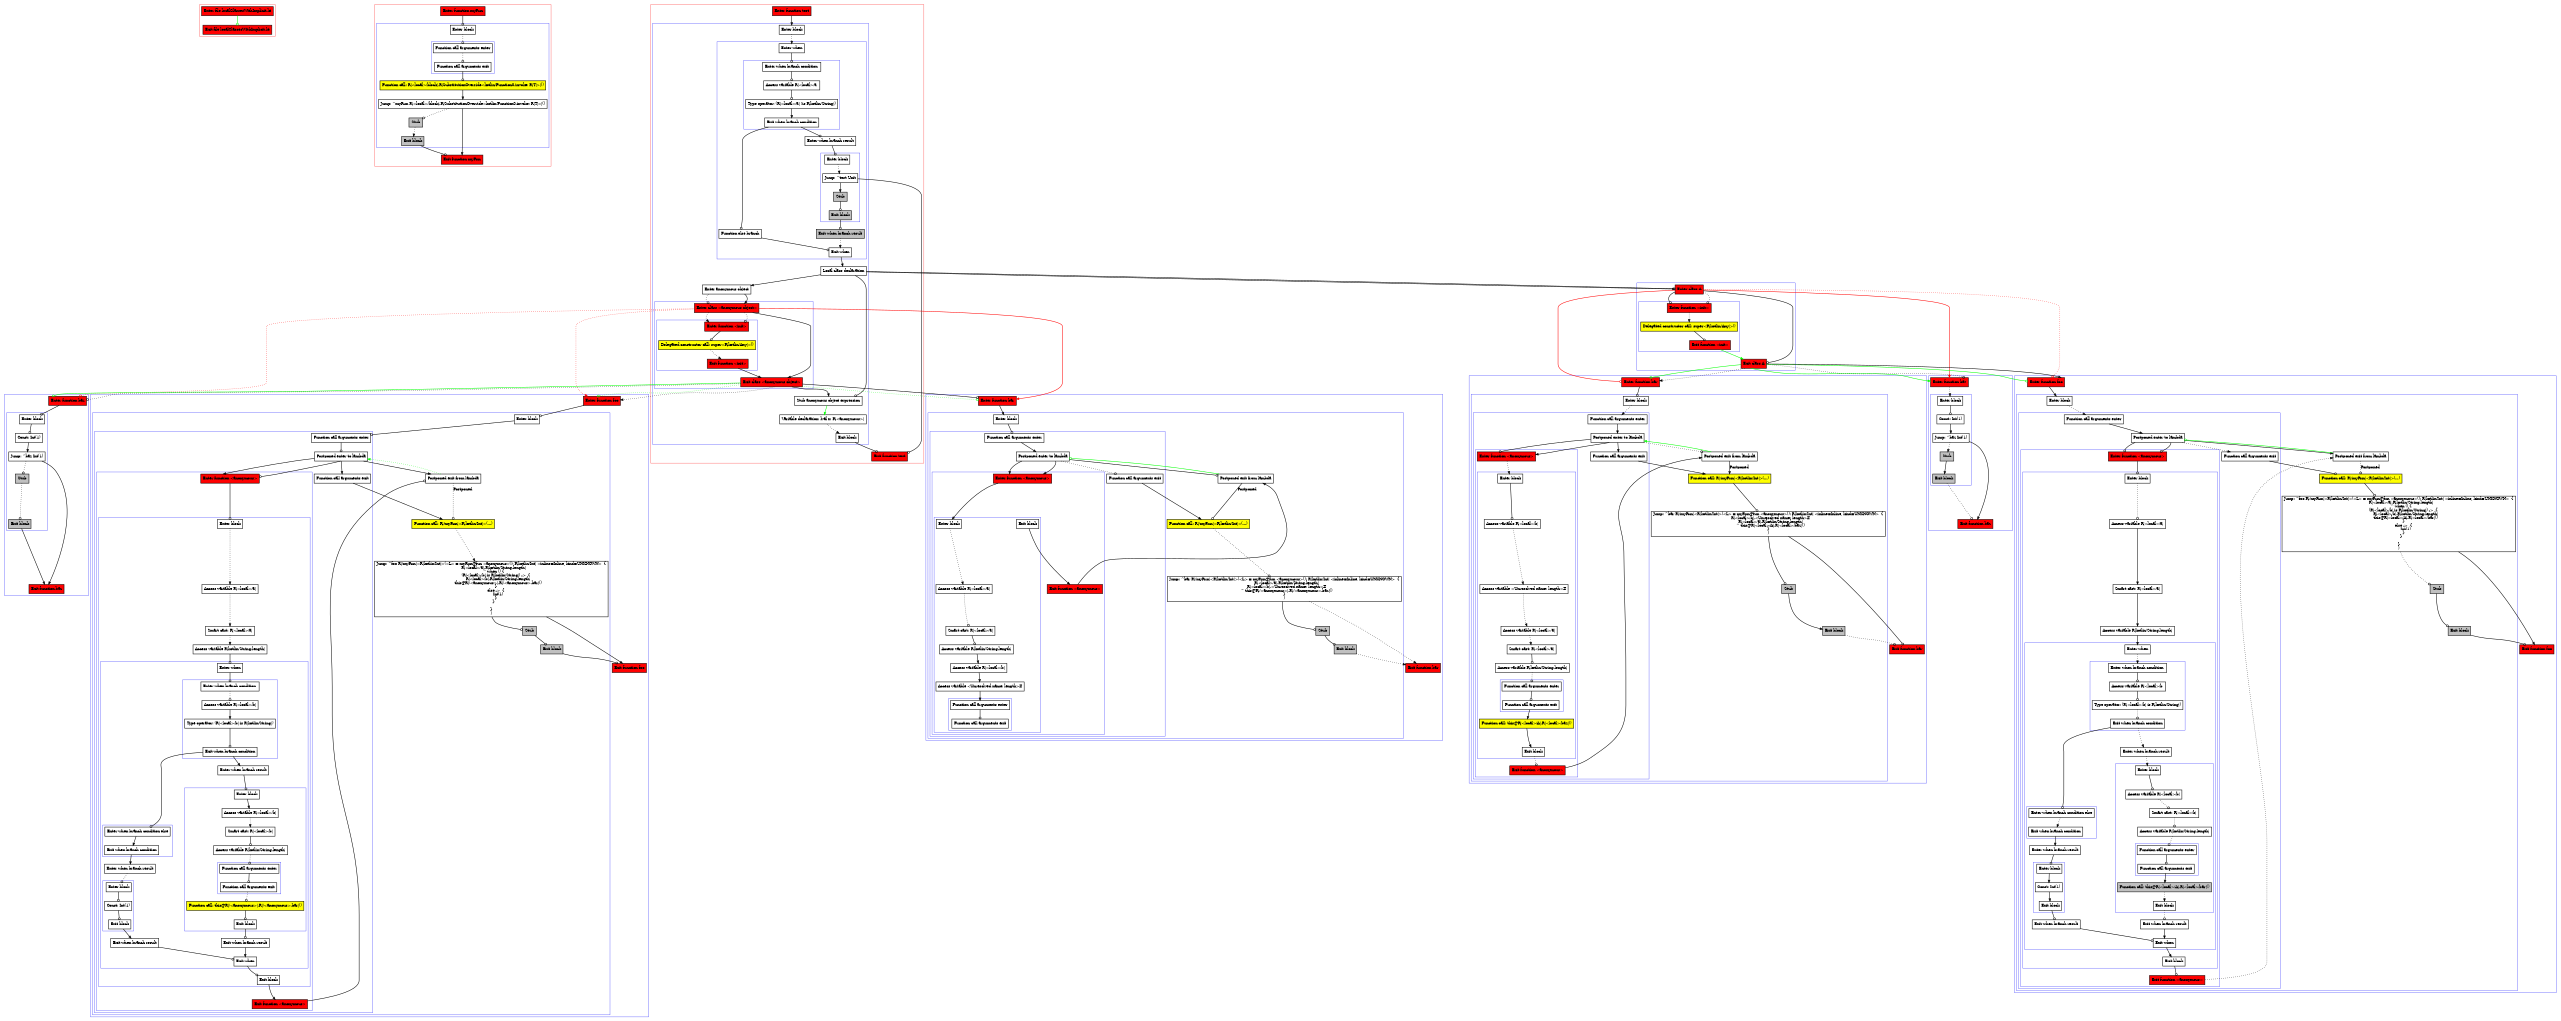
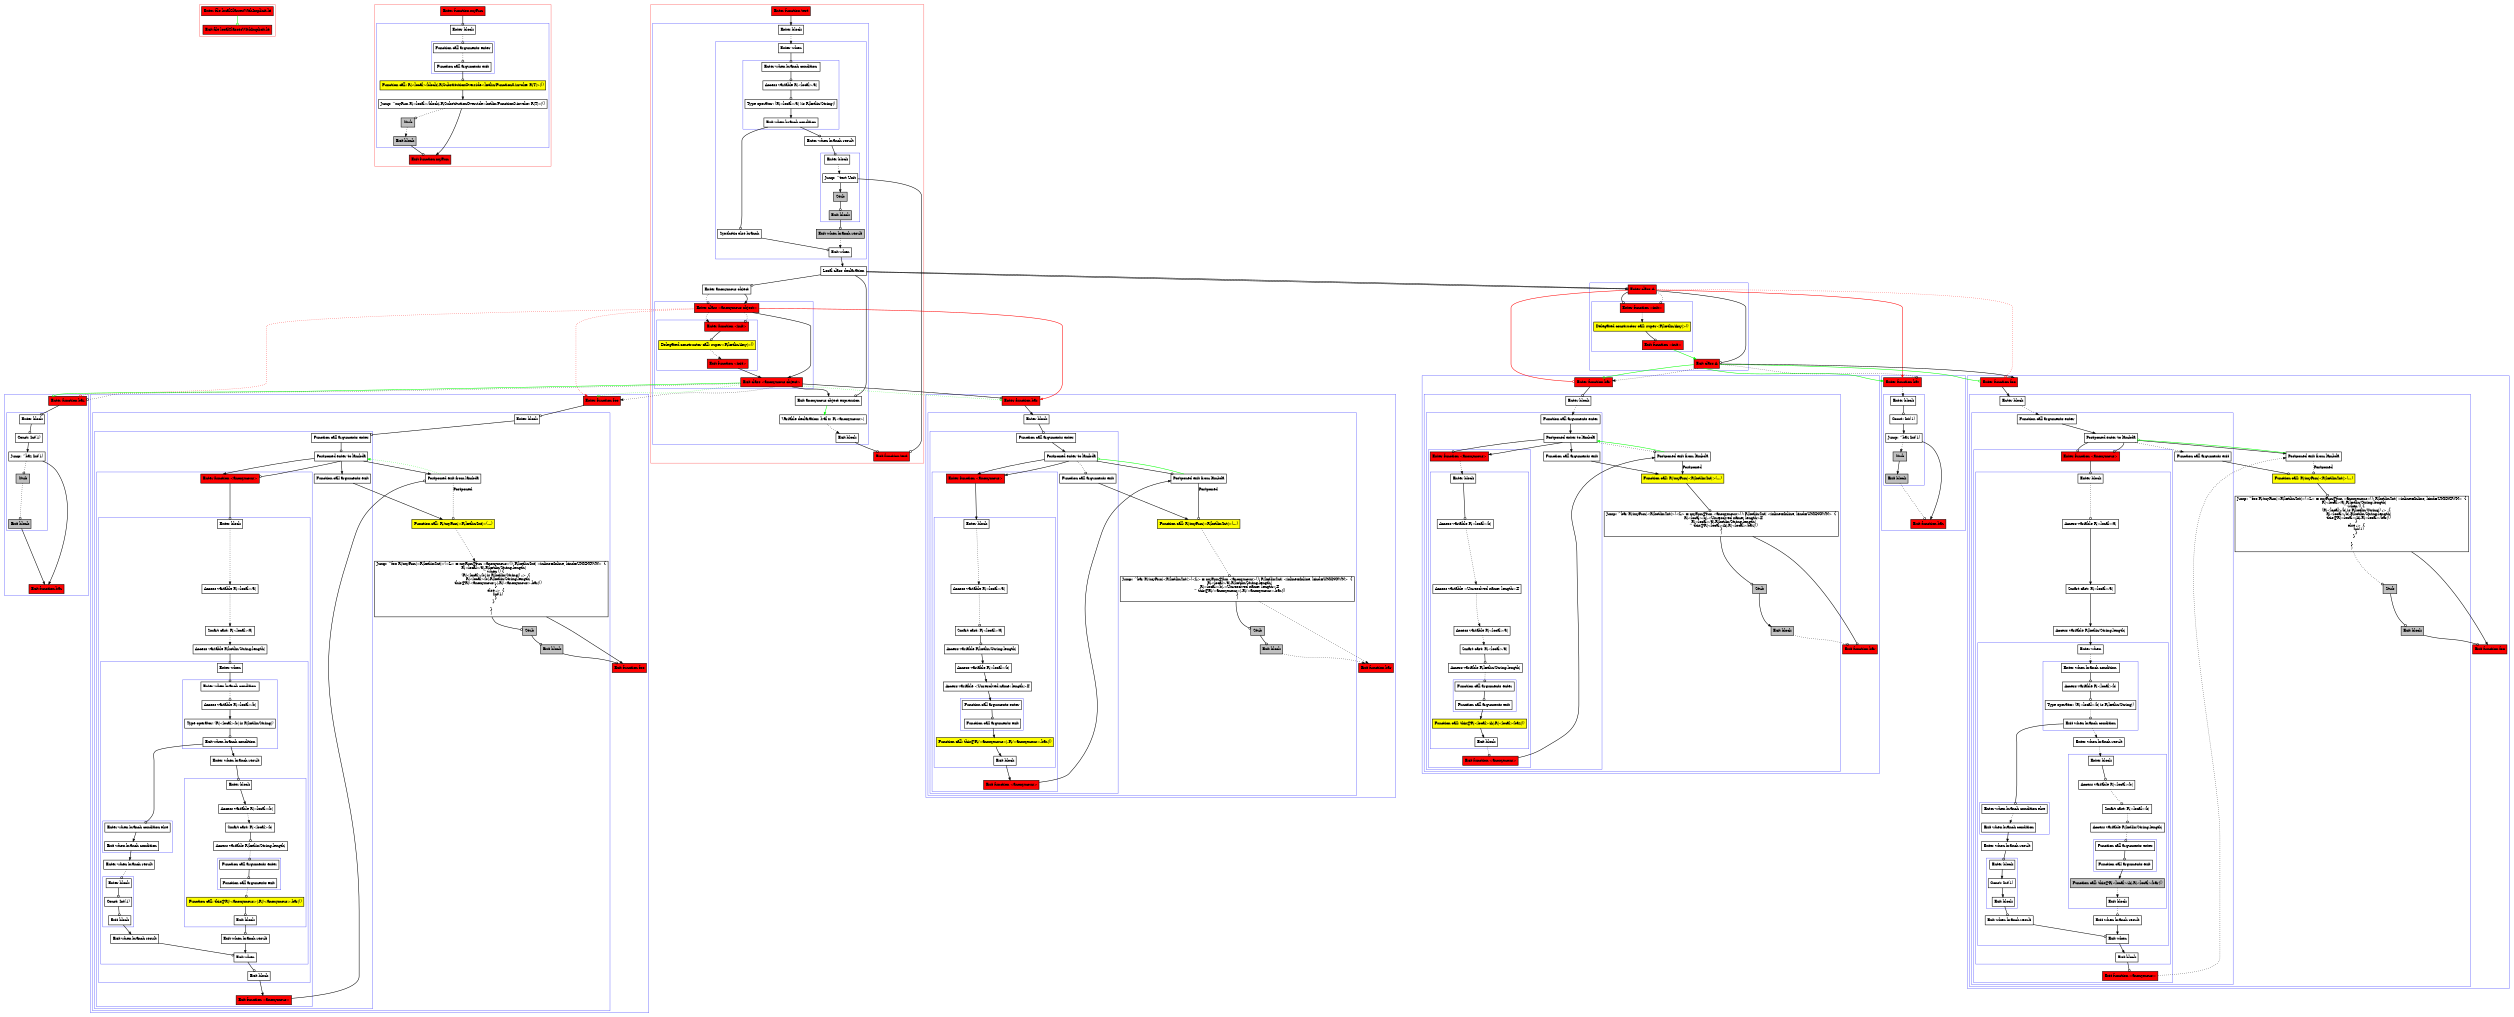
(740, 234) -> (739, 234)
(787, 280) -> (787, 280)
(828, 401) -> (828, 401)
none -> (995, 742)
